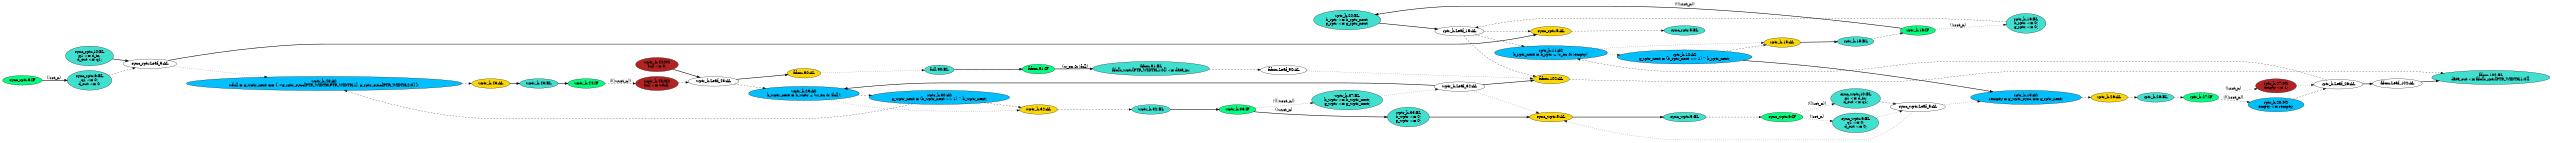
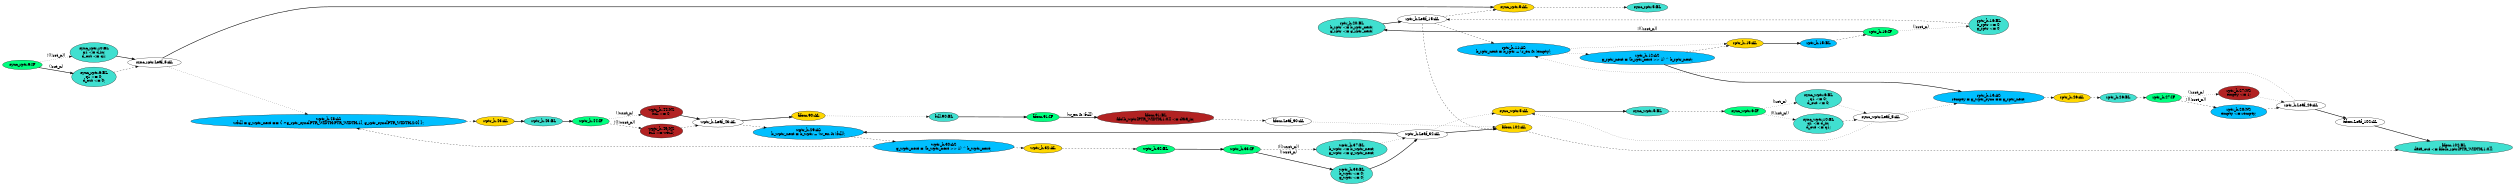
(1856, 41) -> (1818, 43)
none -> (54, 59)
(1954, 62) -> (1920, 72)
(1151, 69) -> (1155, 118)
(1283, 106) -> (1287, 149)
(1151, 109) -> (1155, 149)
(923, 111) -> none
none -> (623, 117)
(1478, 117) -> (1394, 157)
